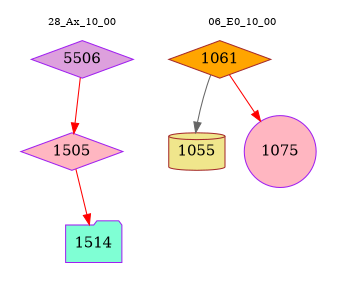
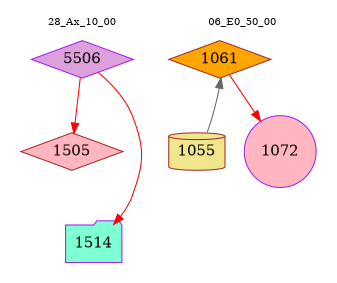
(243, 22) -> (243, 22)
(203, 98) -> (214, 111)
(72, 152) -> (72, 152)
(280, 152) -> (280, 152)
(81, 192) -> (140, 140)
